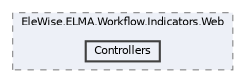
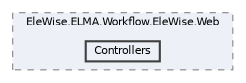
(123, 23) -> (123, 23)
